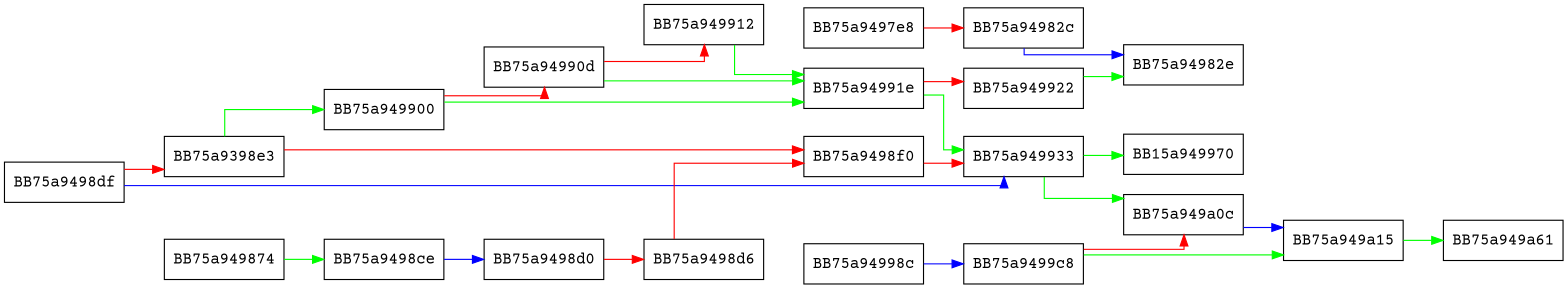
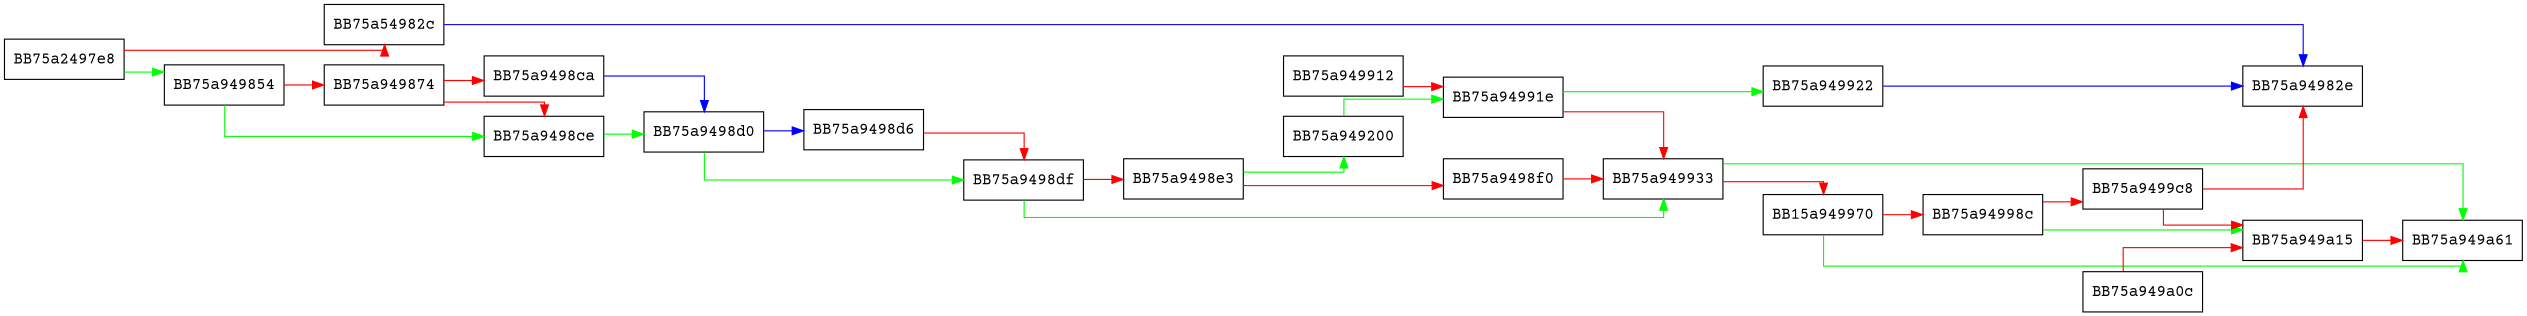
(864, 28) -> (64, 59)
(1024, 28) -> (384, 25)
(544, 67) -> none
(735, 73) -> (1418, 87)
none -> (544, 76)
(1098, 77) -> (2057, 86)
(938, 82) -> (1658, 92)
none -> (224, 85)
(384, 110) -> (1343, 136)
(944, 117) -> (1631, 112)
(1098, 155) -> (1774, 182)
(224, 157) -> (1183, 179)
(695, 163) -> (982, 133)
none -> (815, 180)
(565, 186) -> (1339, 217)
(1068, 198) -> (2116, 164)
none -> (1897, 215)
(1258, 228) -> (2165, 248)
none -> (2137, 230)
(1418, 240) -> (2377, 240)
(1136, 249) -> (2289, 189)
(1192, 255) -> (2190, 225)
(298, 259) -> (496, 102)
(458, 259) -> (618, 134)
(618, 259) -> (778, 131)
(938, 264) -> (2057, 202)
none -> (2111, 266)
